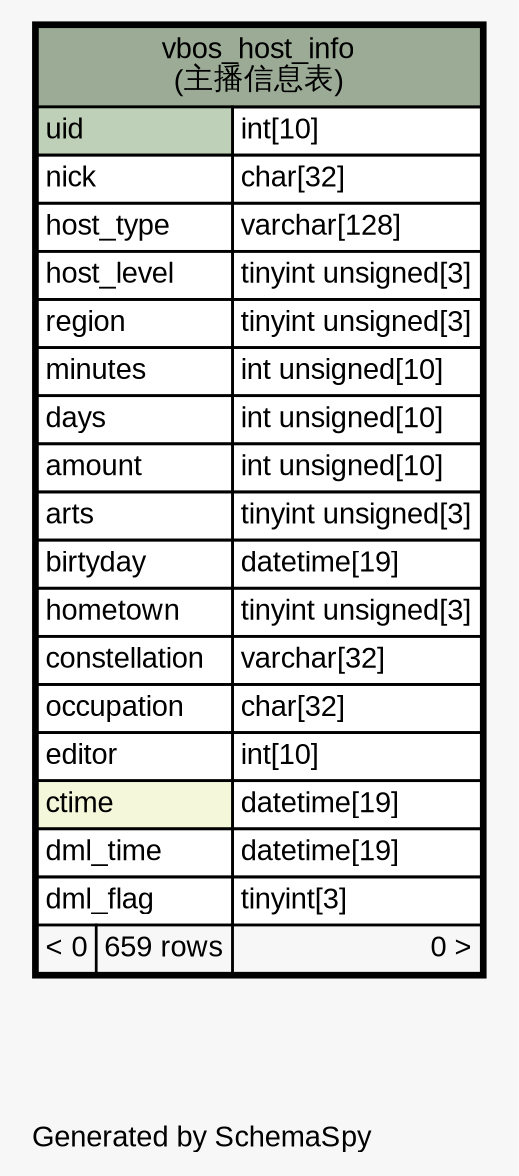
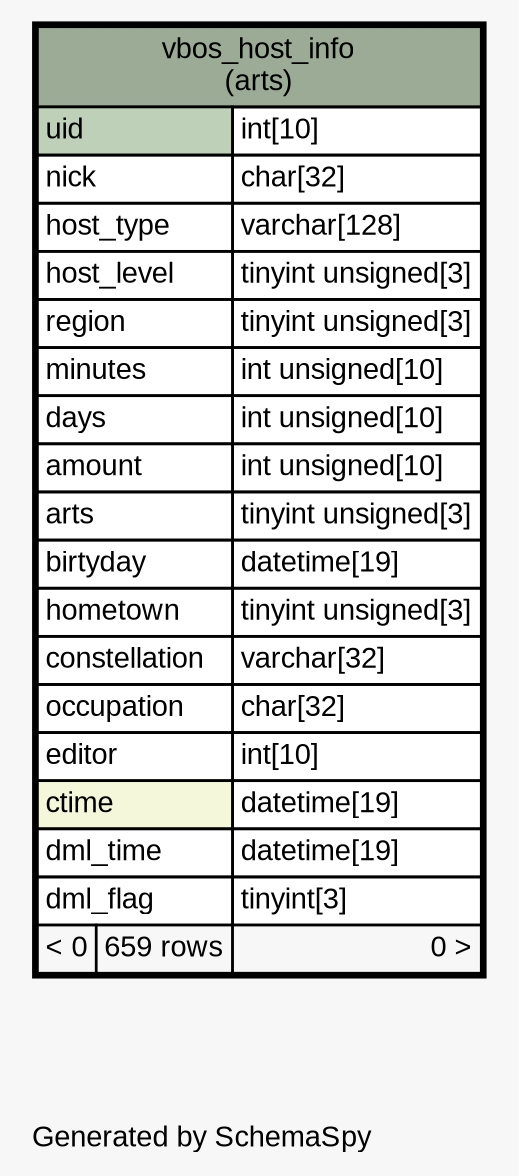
(259, 82) -> (259, 82)
